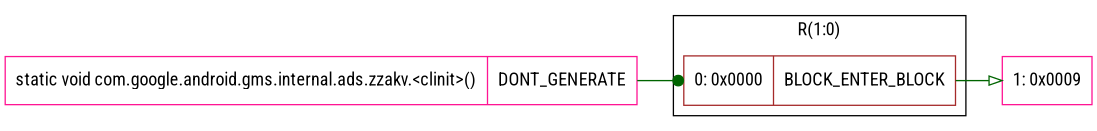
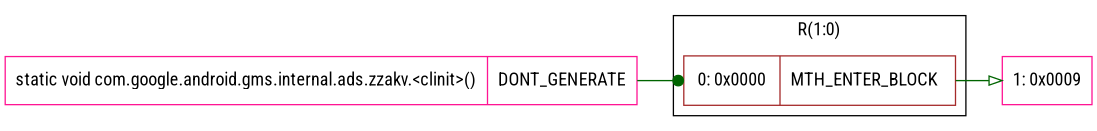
(864, 80) -> (864, 80)
